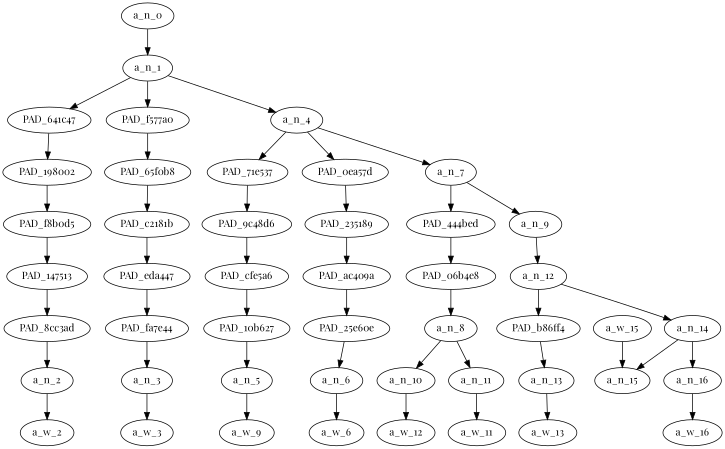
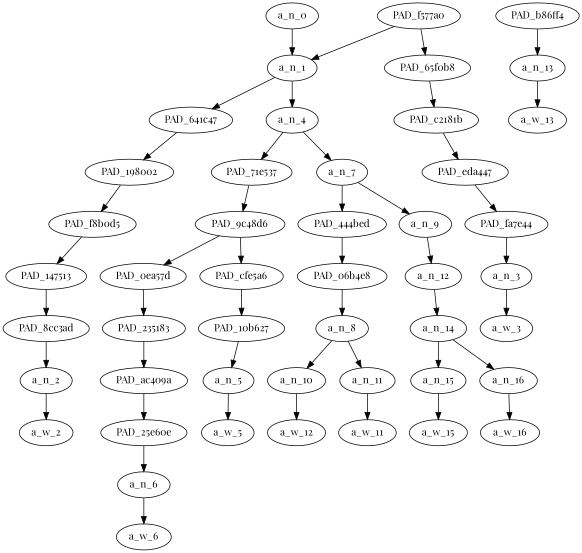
(148, 91) -> (356, 42)
(318, 143) -> (195, 249)
(347, 224) -> (144, 329)
(538, 299) -> none
(622, 351) -> (438, 403)
(247, 433) -> (228, 433)
